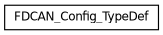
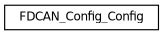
(82, 17) -> (82, 17)
